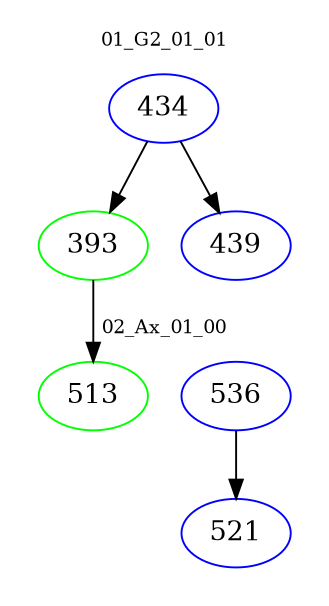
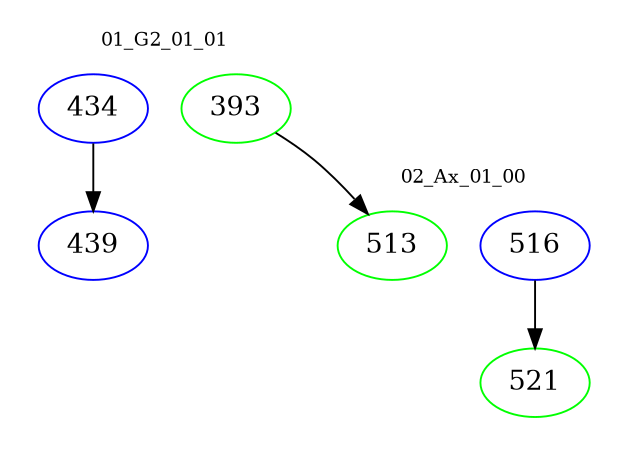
(133, 168) -> none
(236, 396) -> (535, 246)
(236, 533) -> (535, 383)
